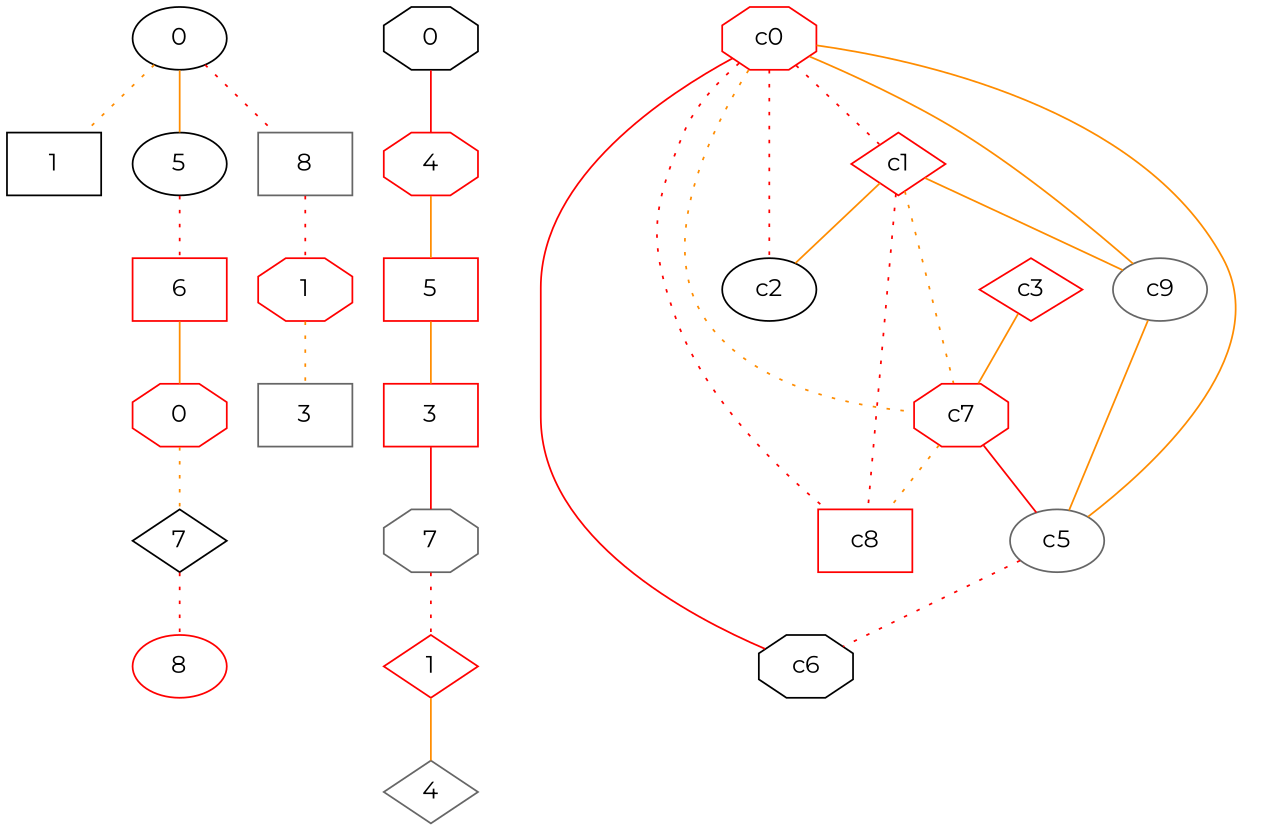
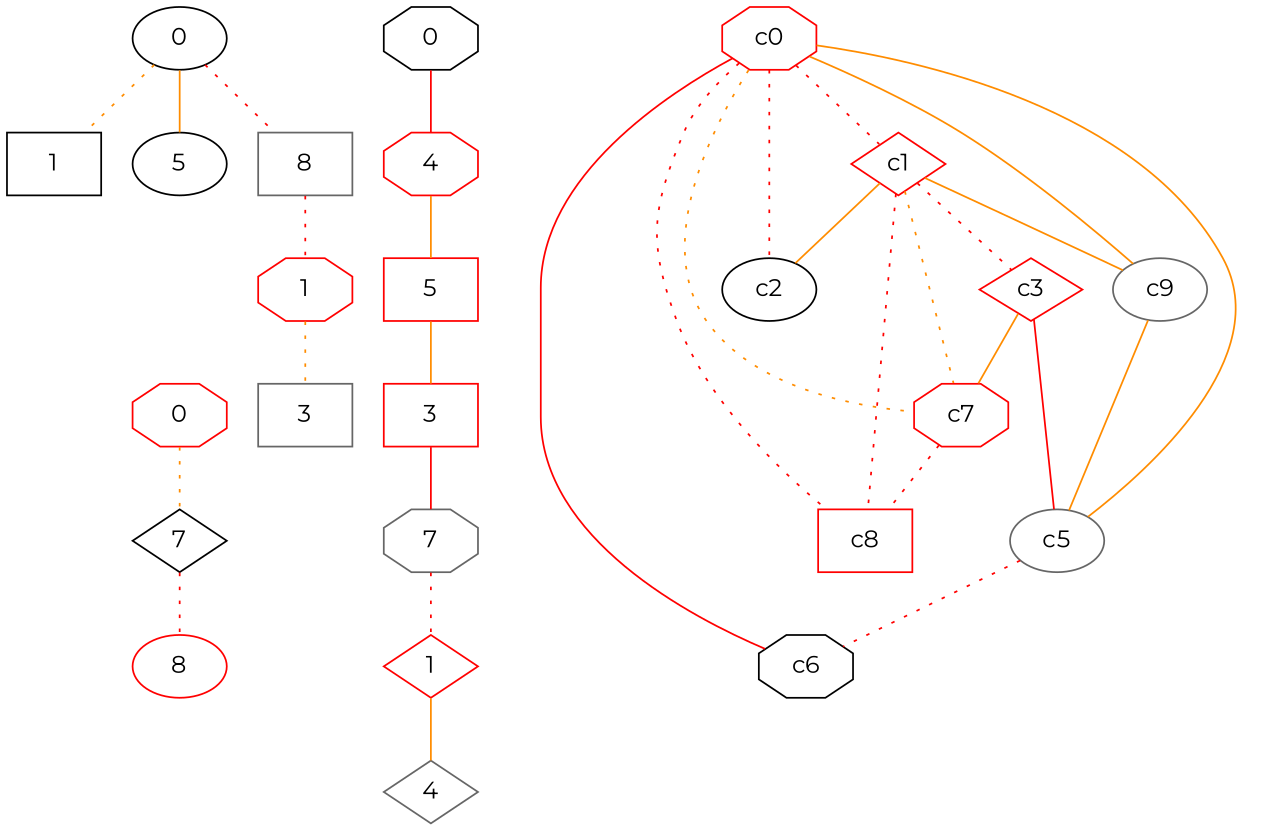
none -> (964, 227)
(180, 290) -> none
(914, 477) -> (914, 477)
(1010, 479) -> (1044, 414)
